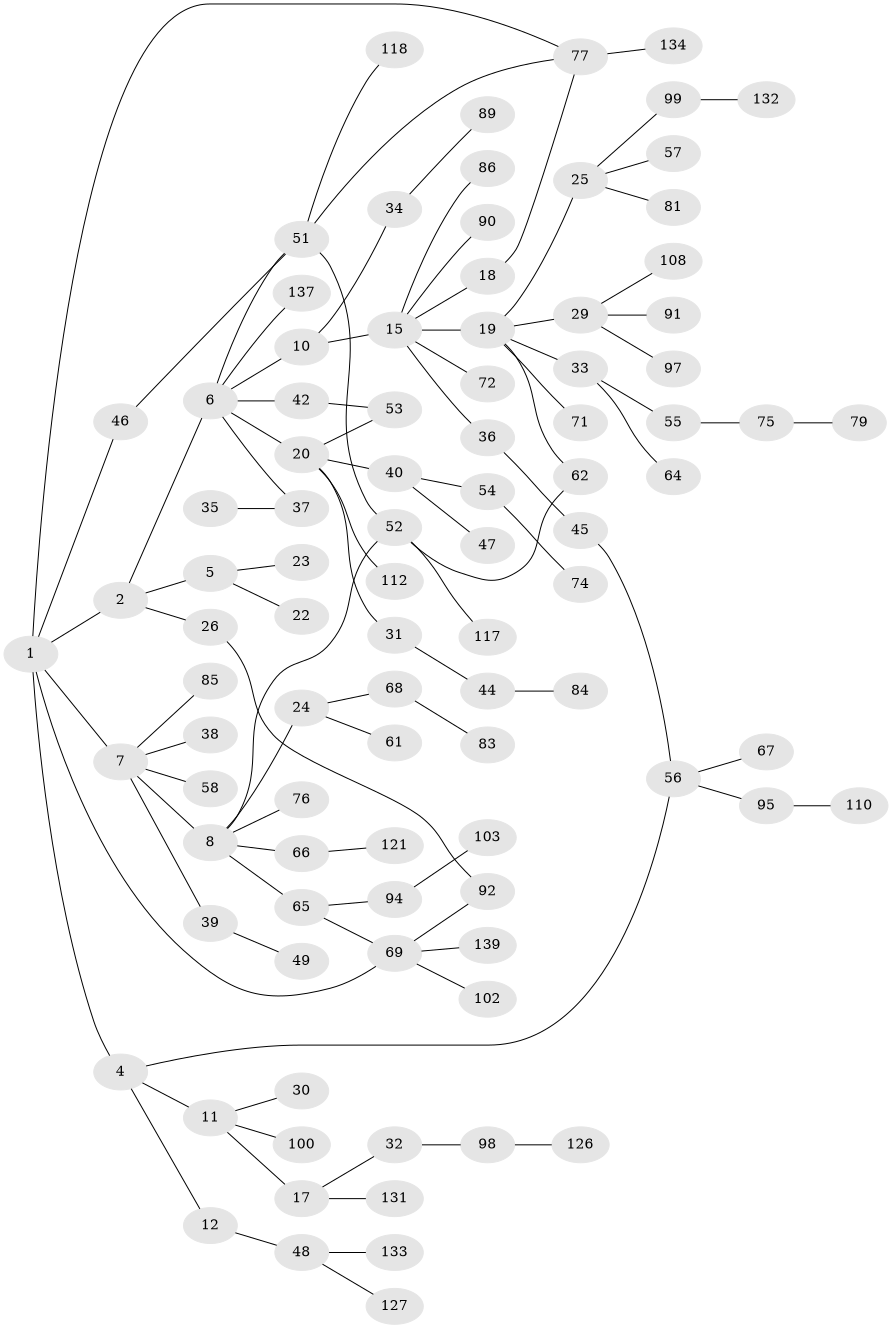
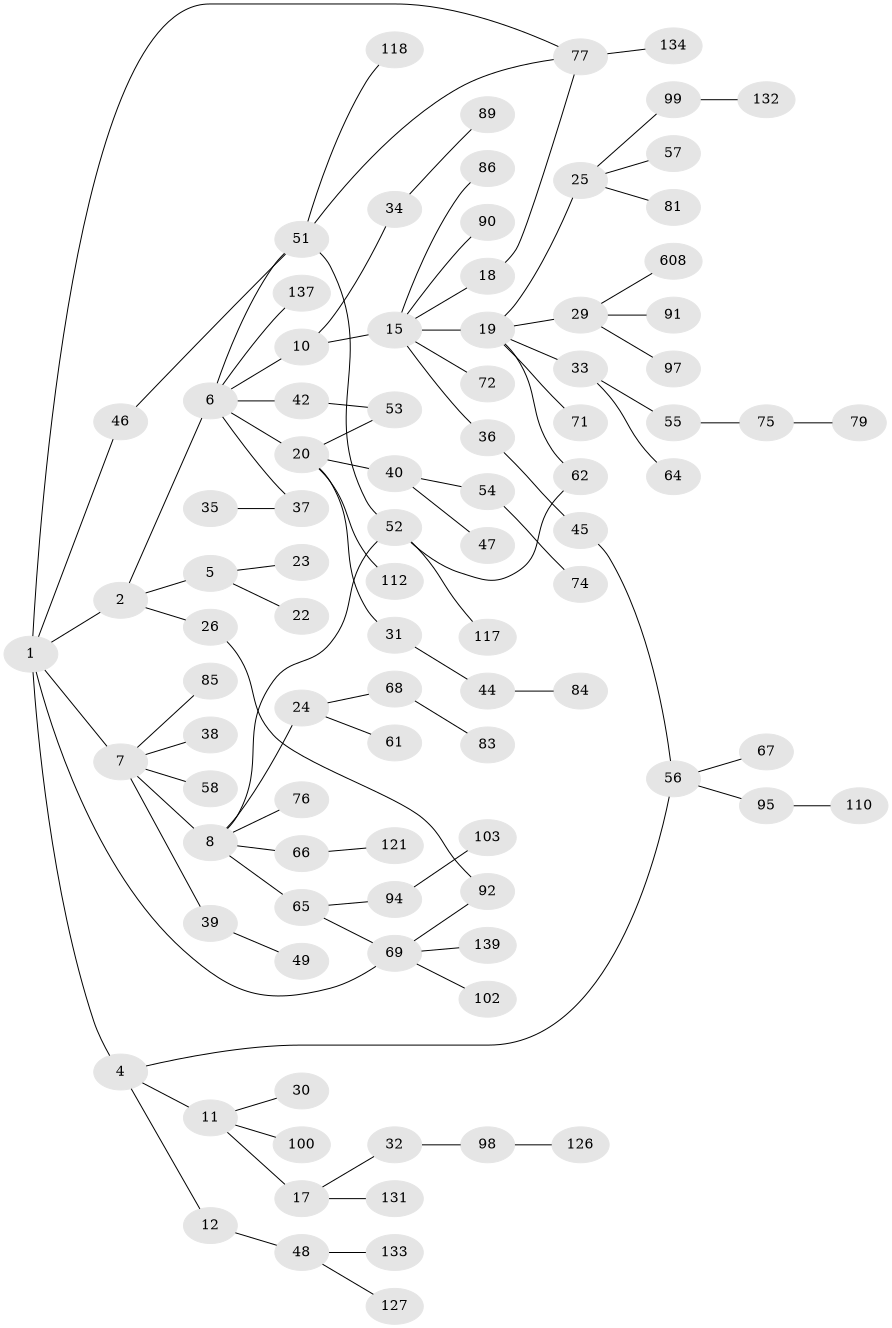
(674, 261) -> (674, 261)
